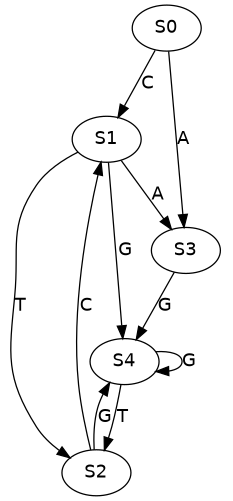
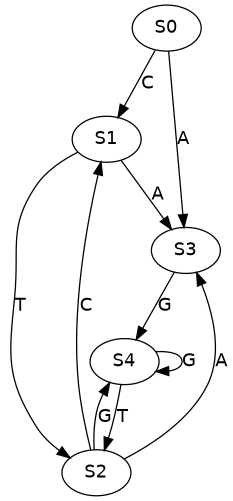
(115, 244) -> none
none -> (205, 389)
